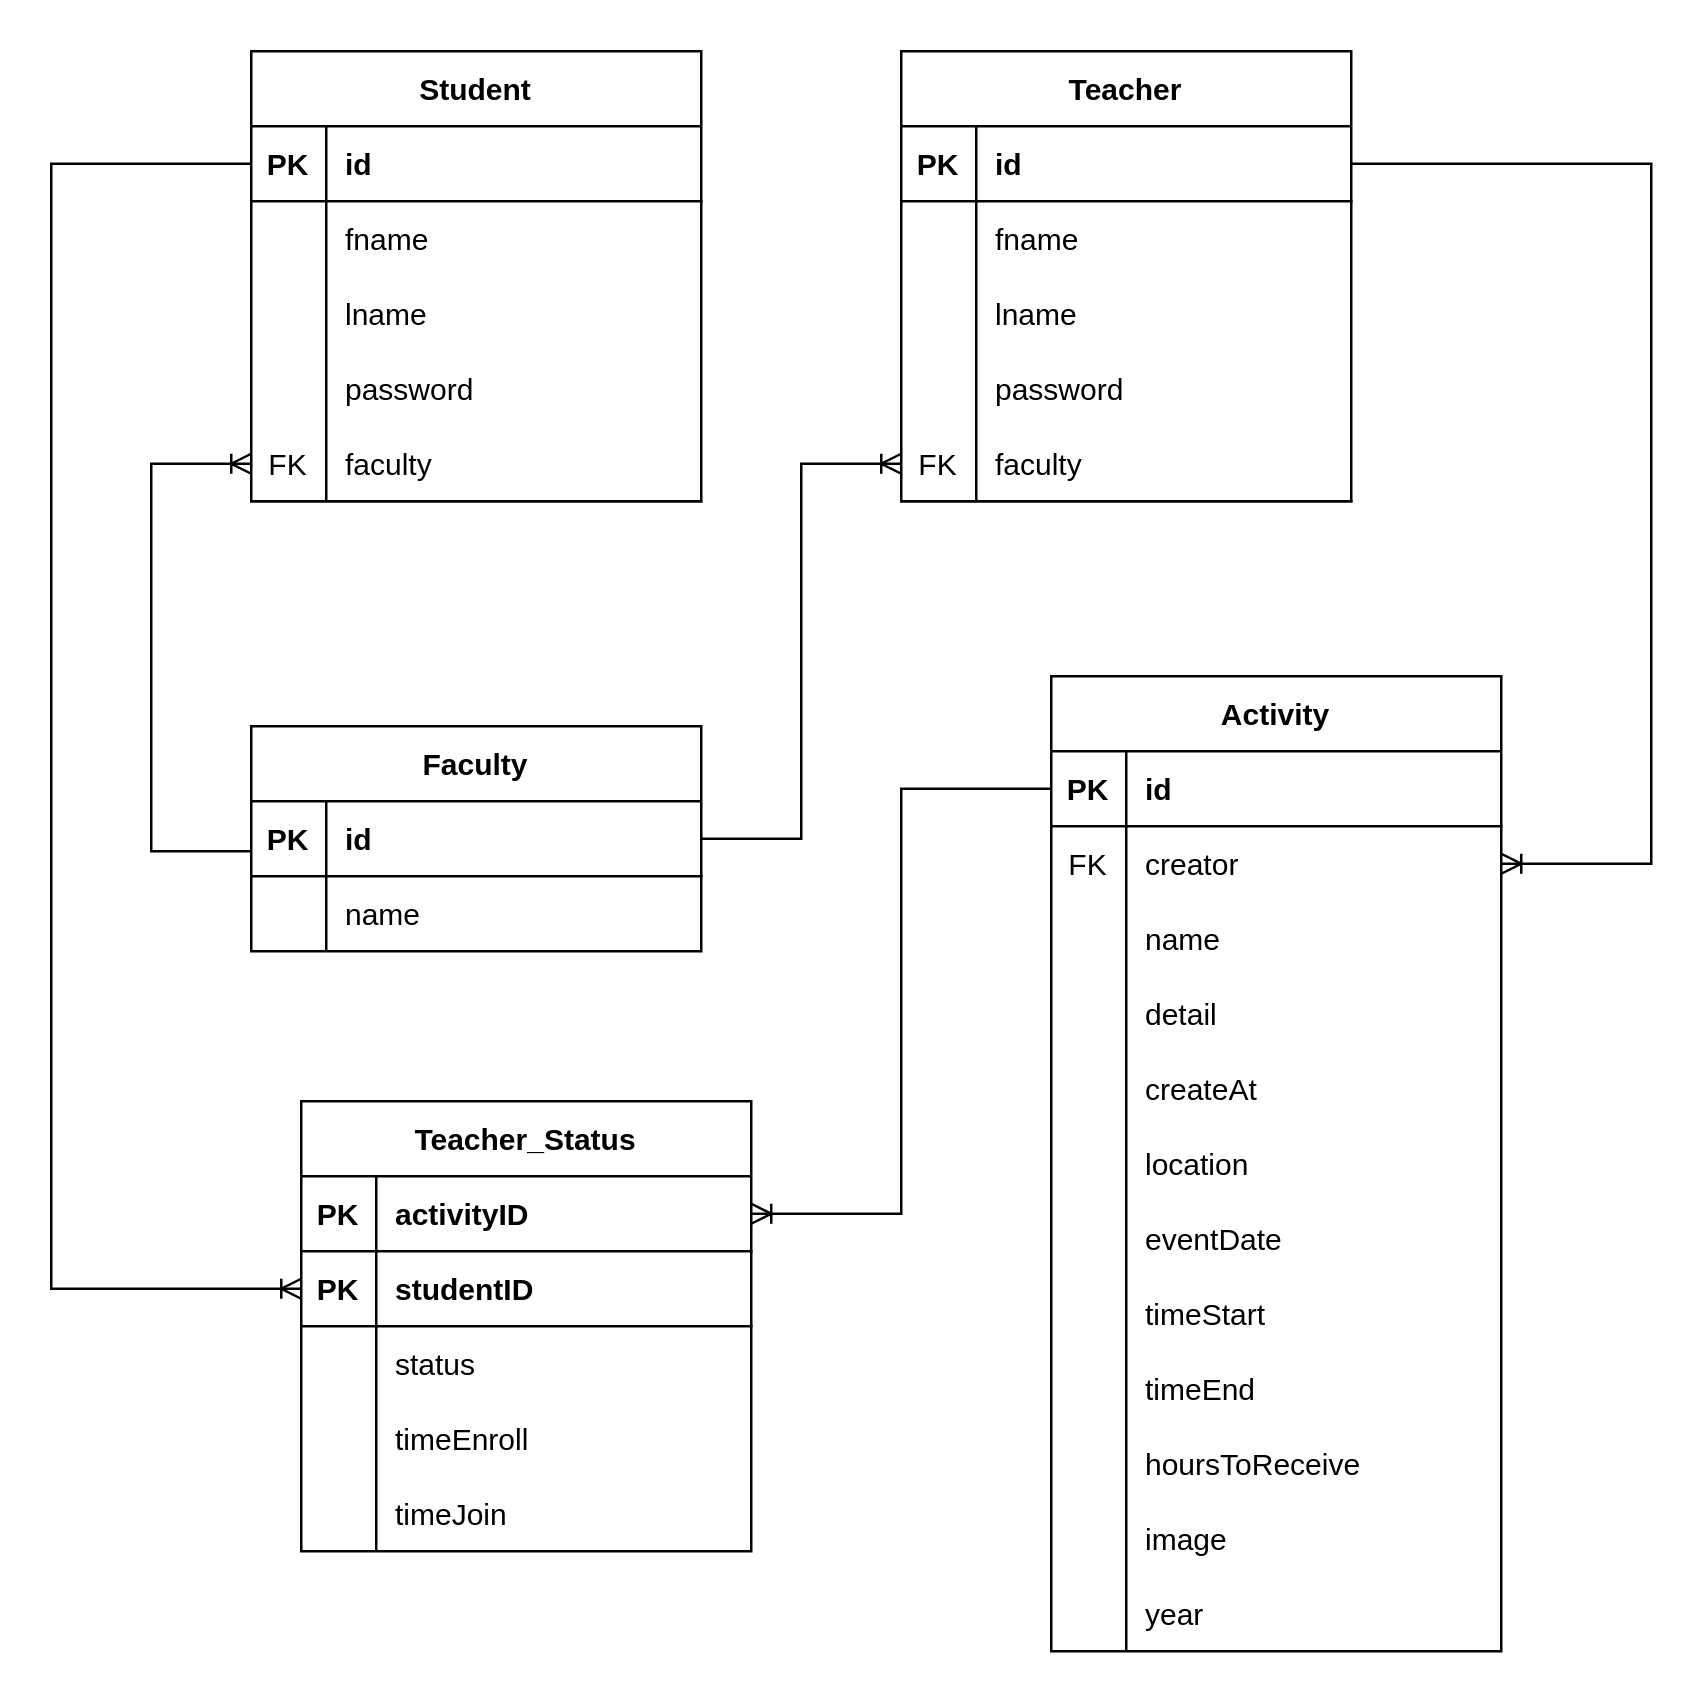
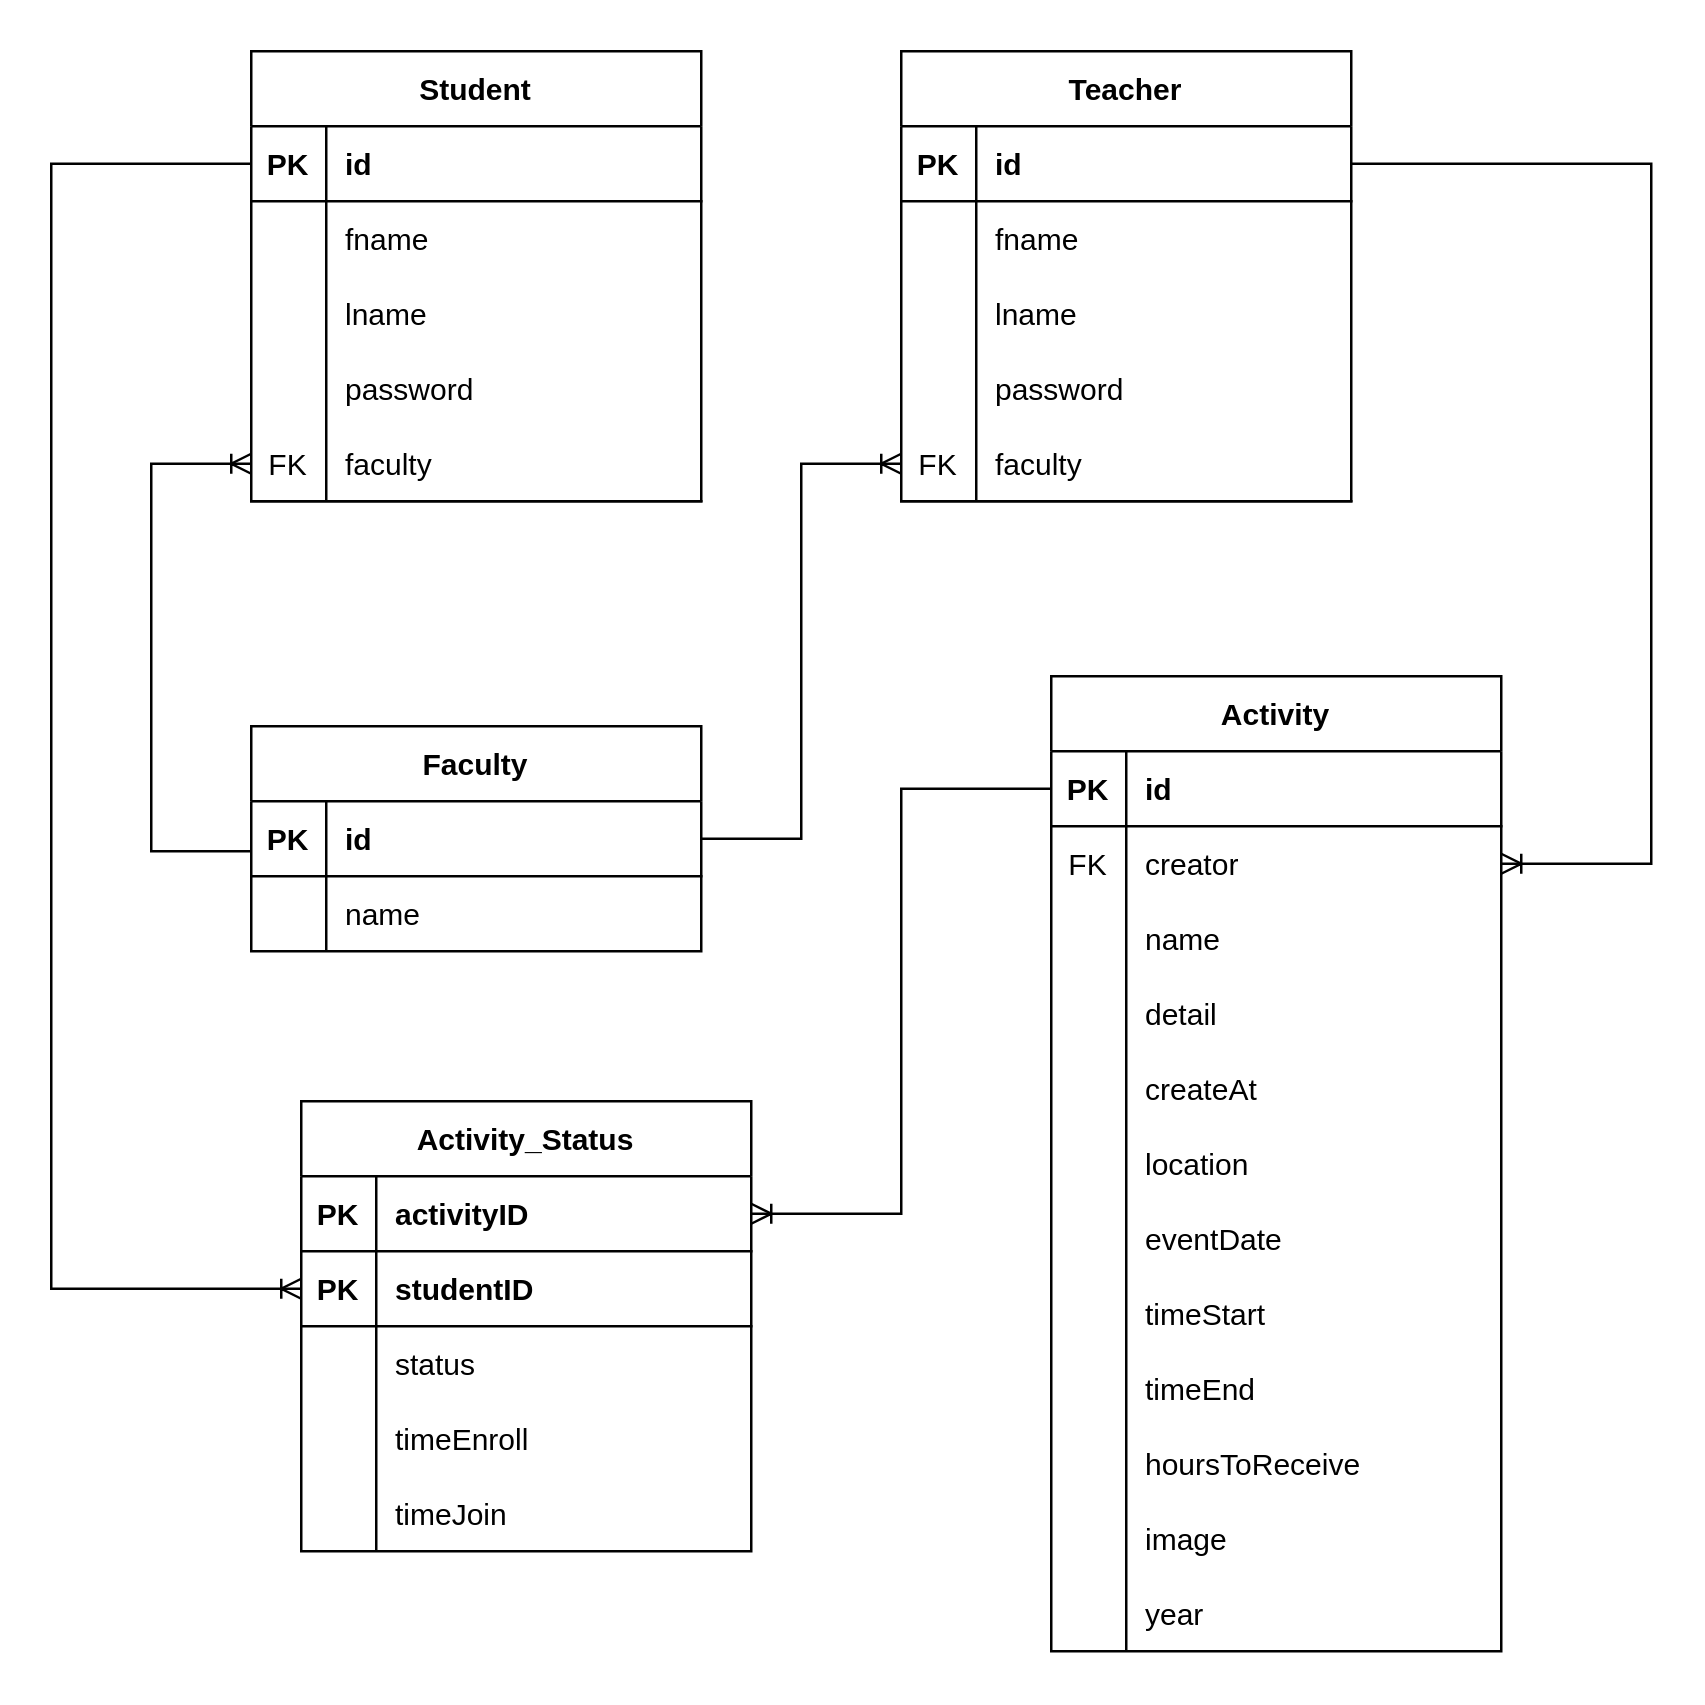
(525, 1140) -> (525, 1140)
